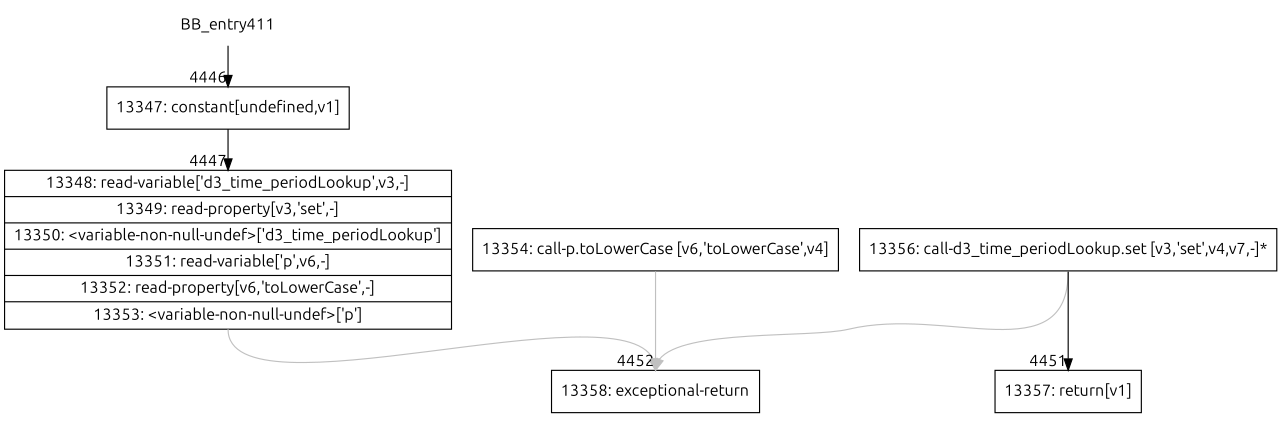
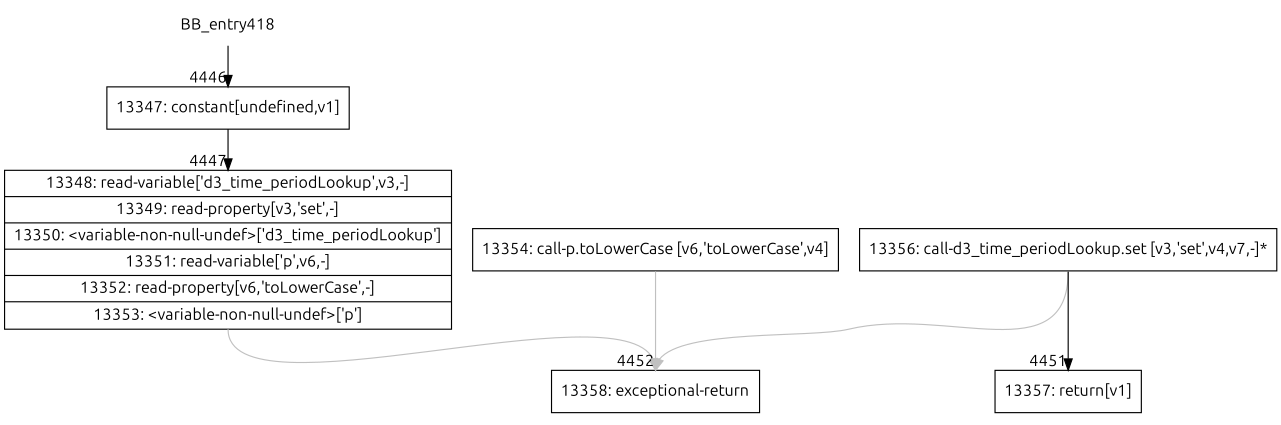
(228, 25) -> (228, 25)
